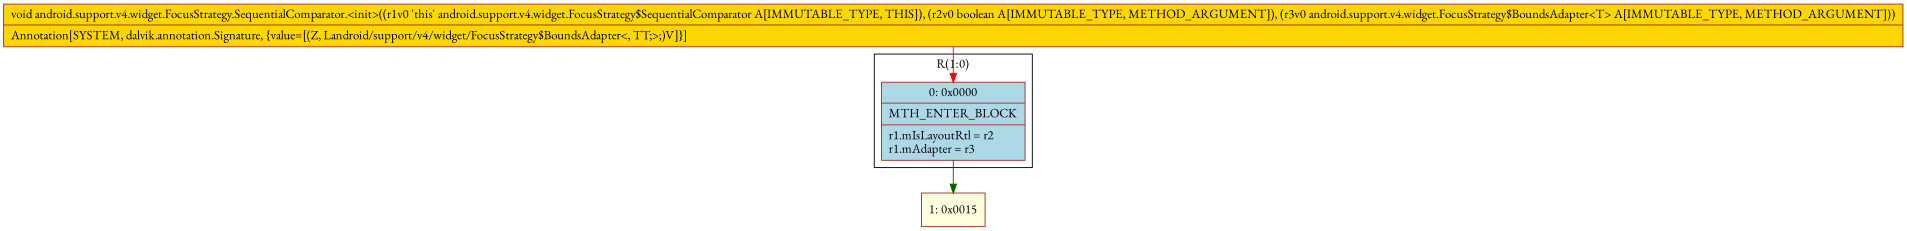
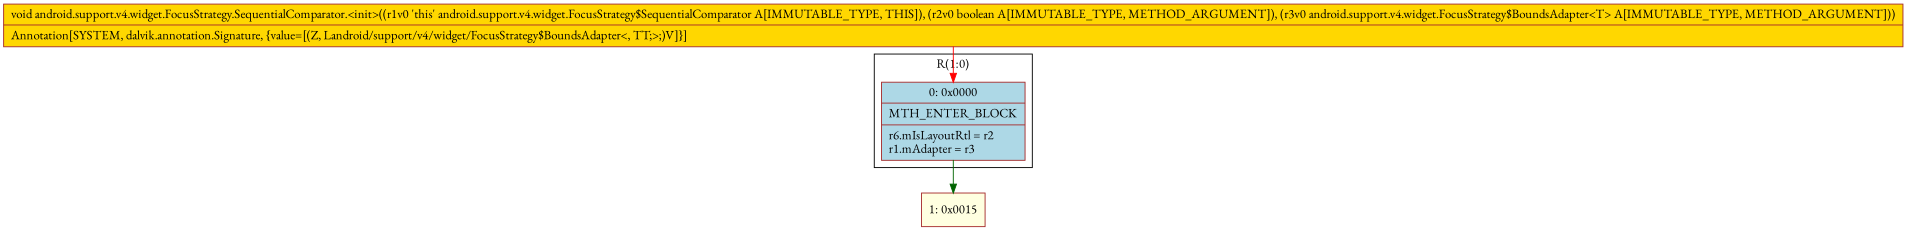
(941, 135) -> (941, 135)
